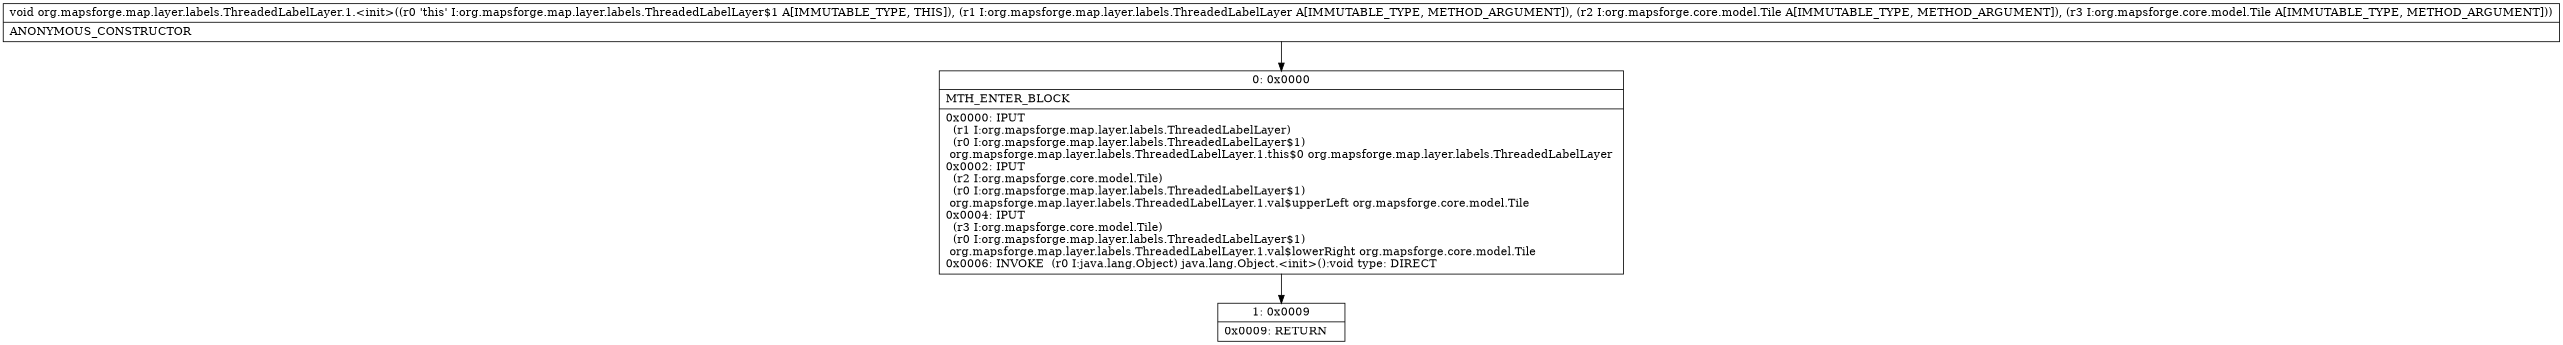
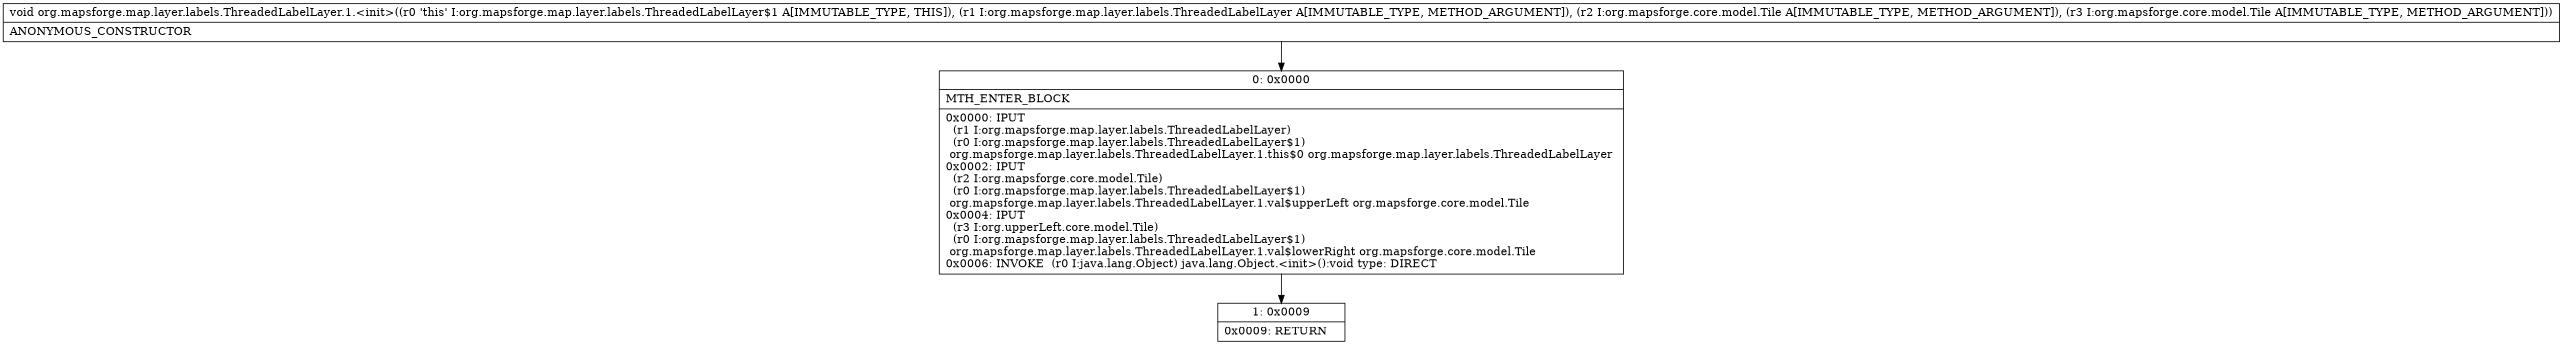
(1054, 228) -> (1052, 228)
